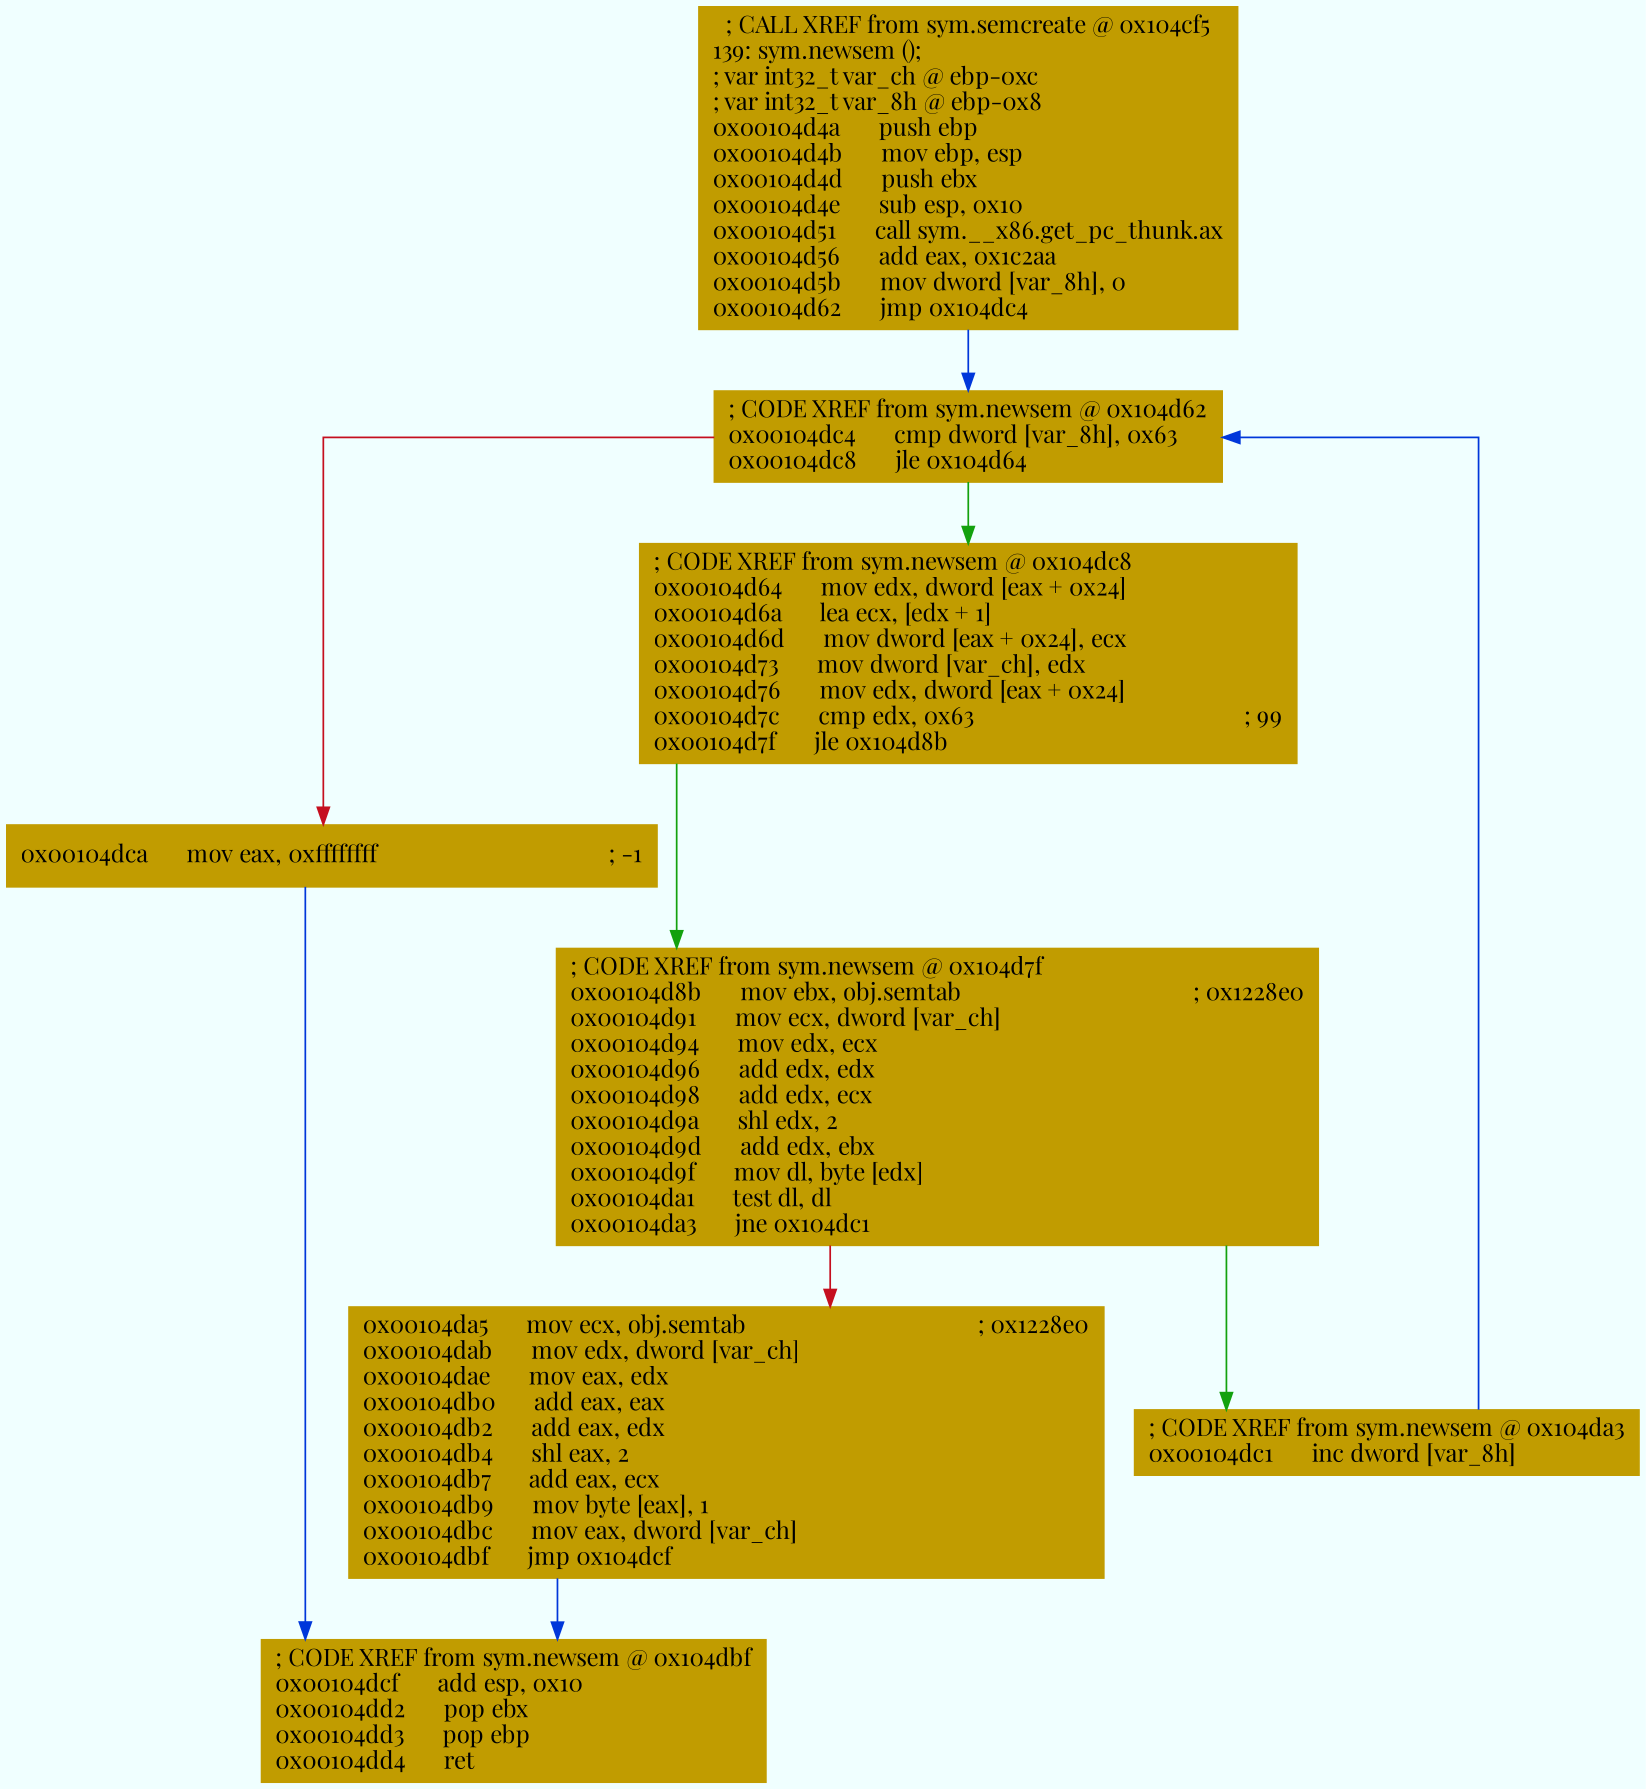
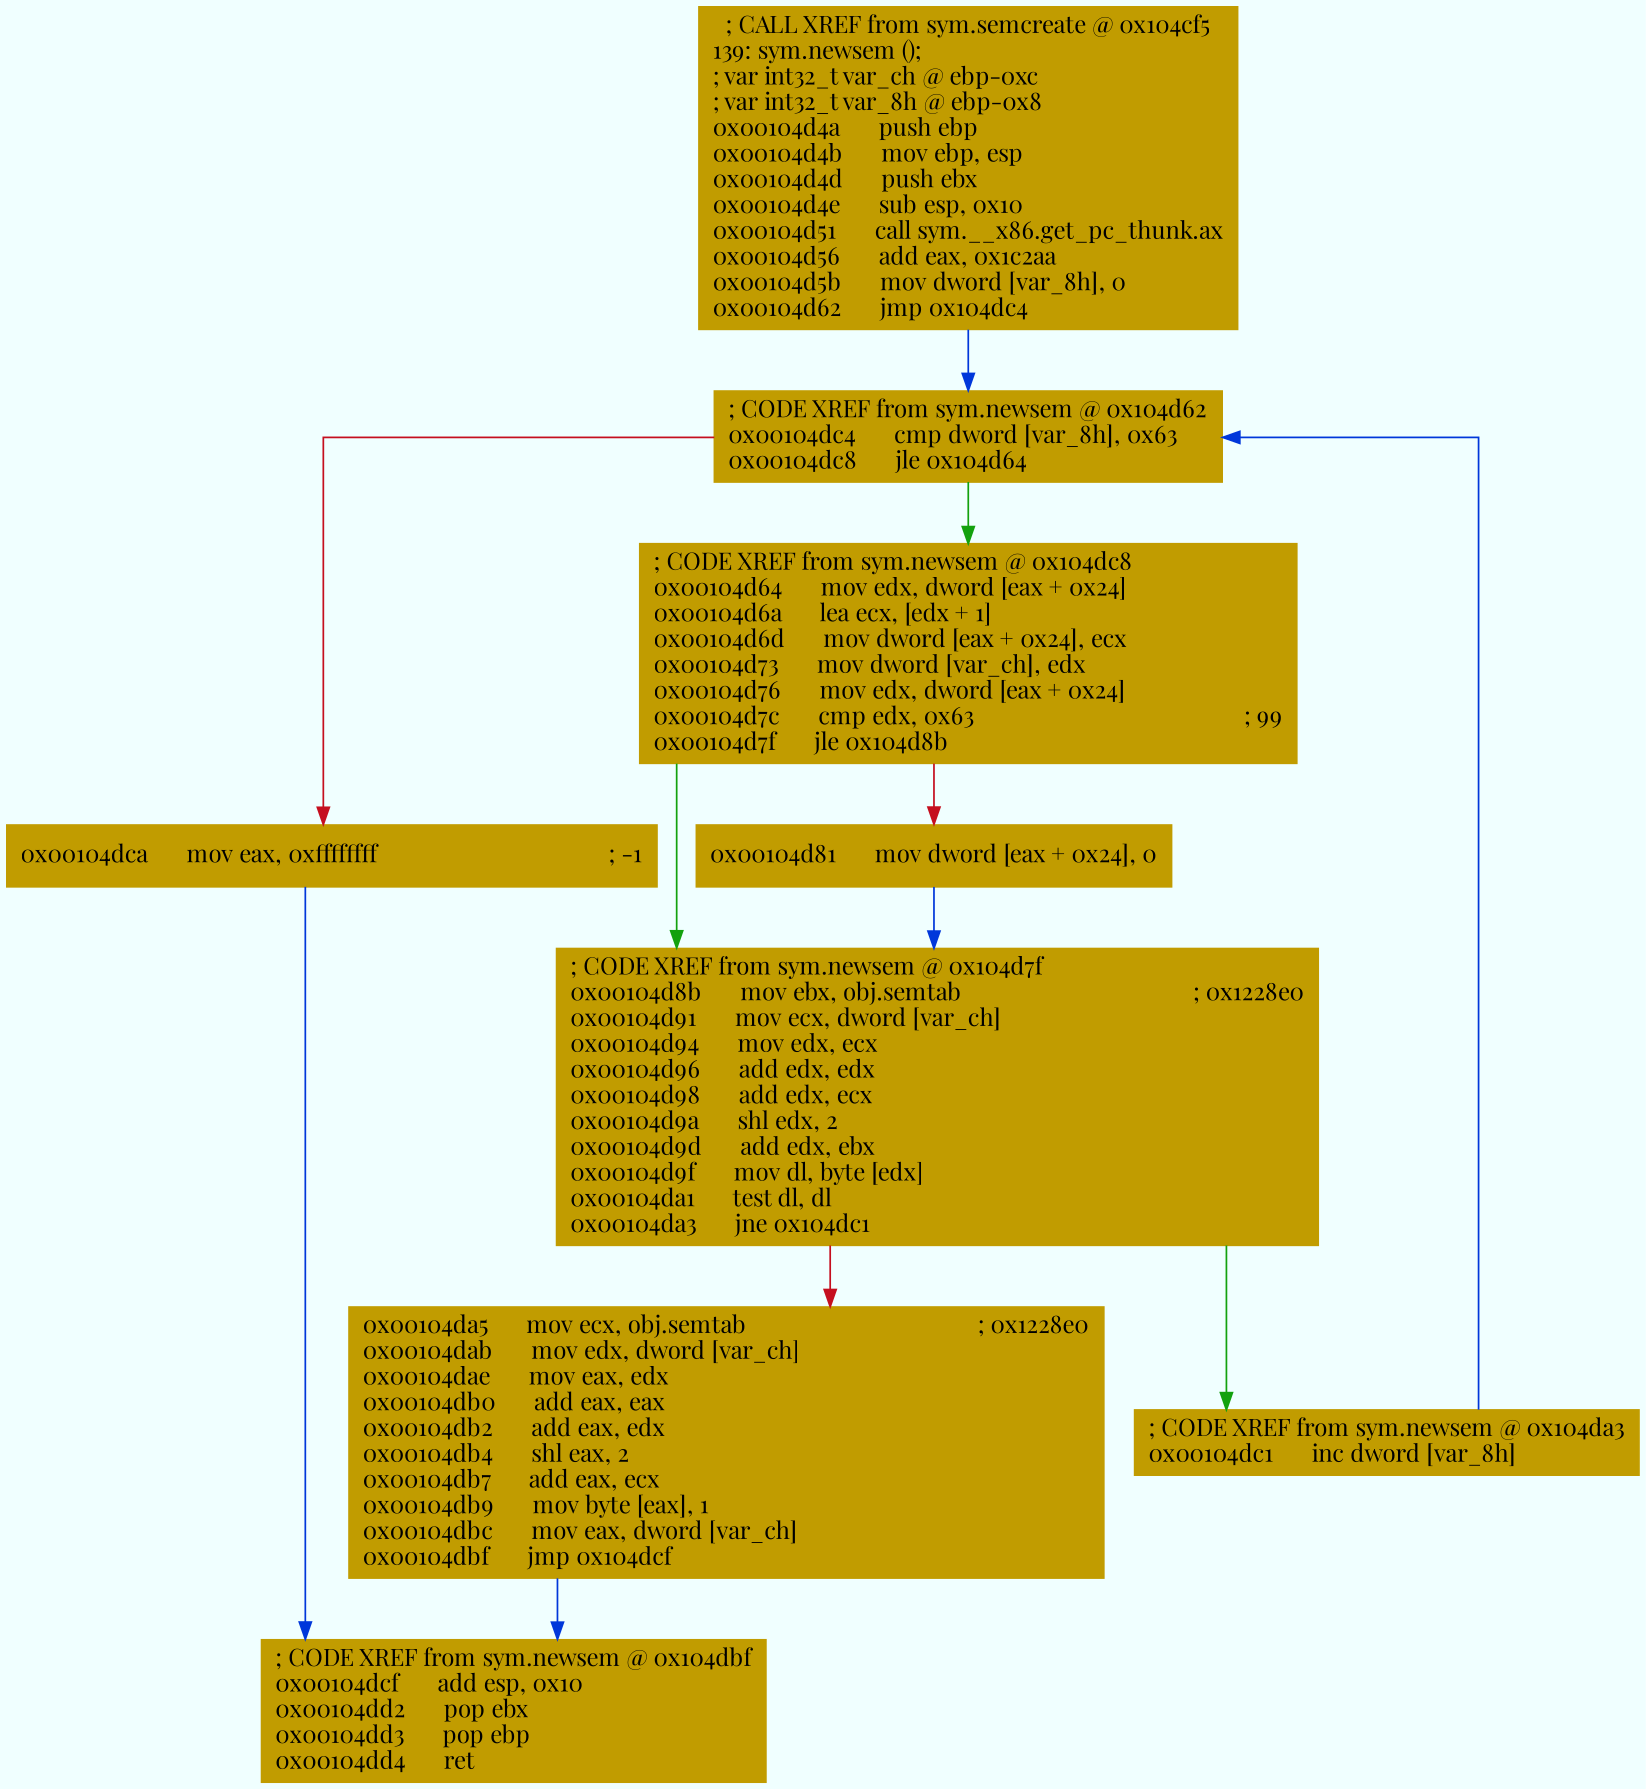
none -> (934, 856)
